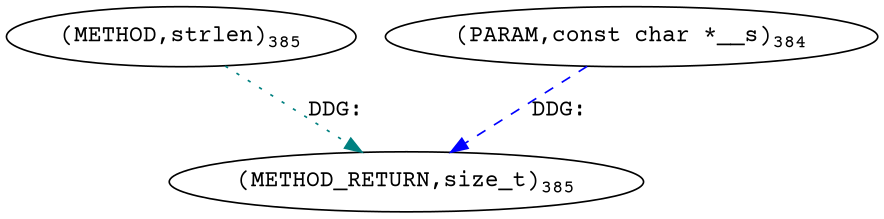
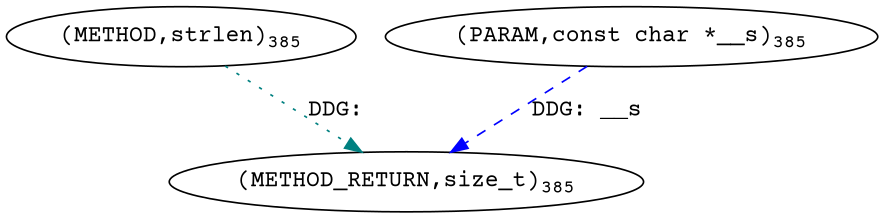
(790, 34) -> (790, 34)
(567, 109) -> (587, 109)
